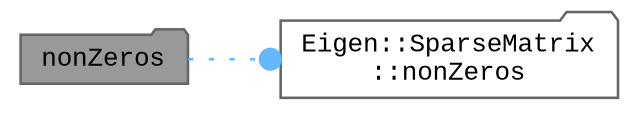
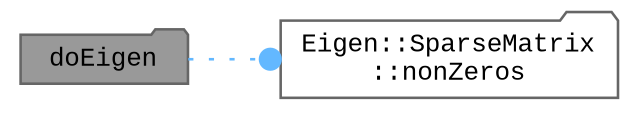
(104, 59) -> (104, 59)
